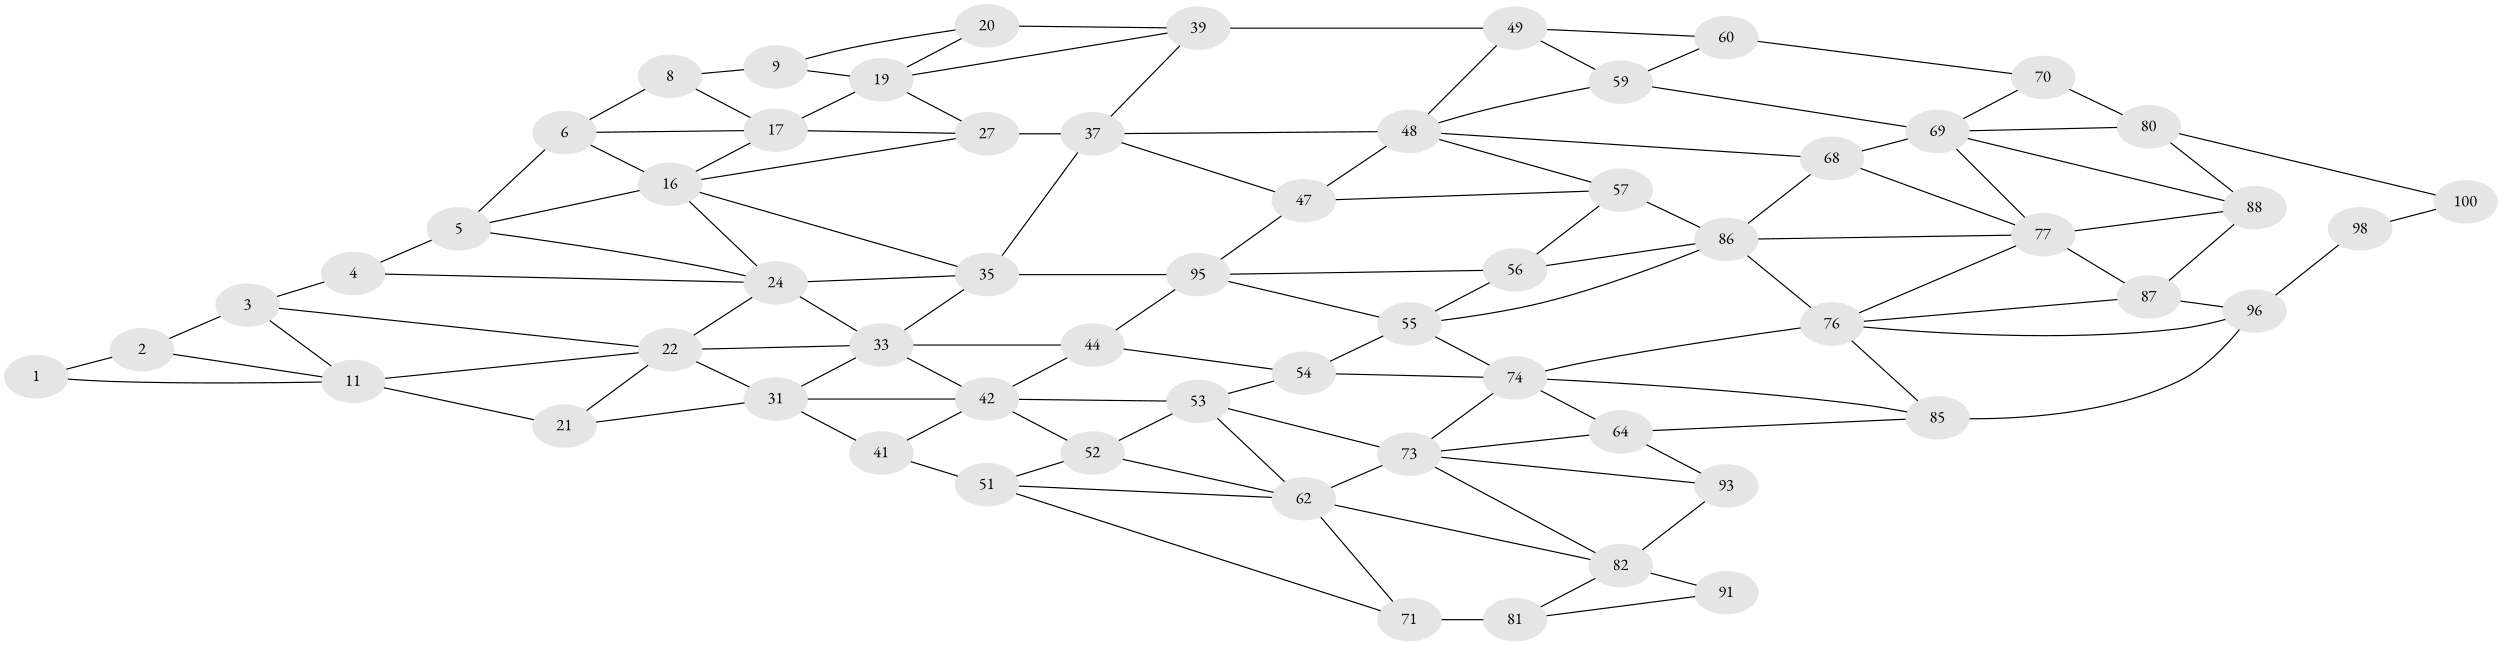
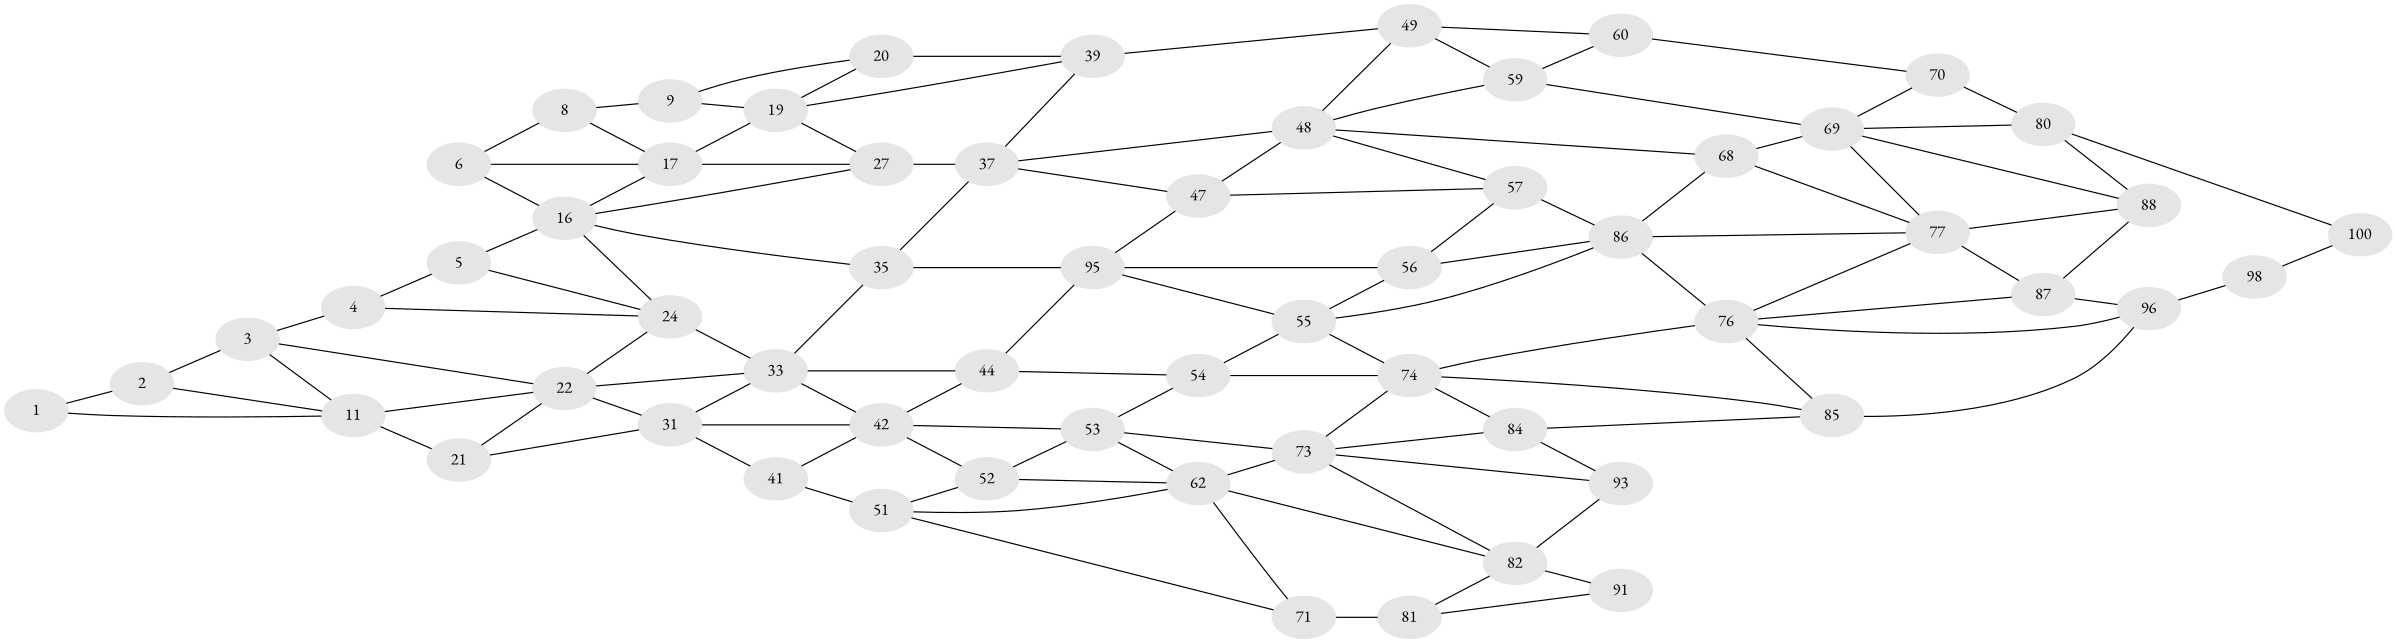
(512, 181) -> none
(881, 279) -> none
(1621, 432) -> (1515, 430)
